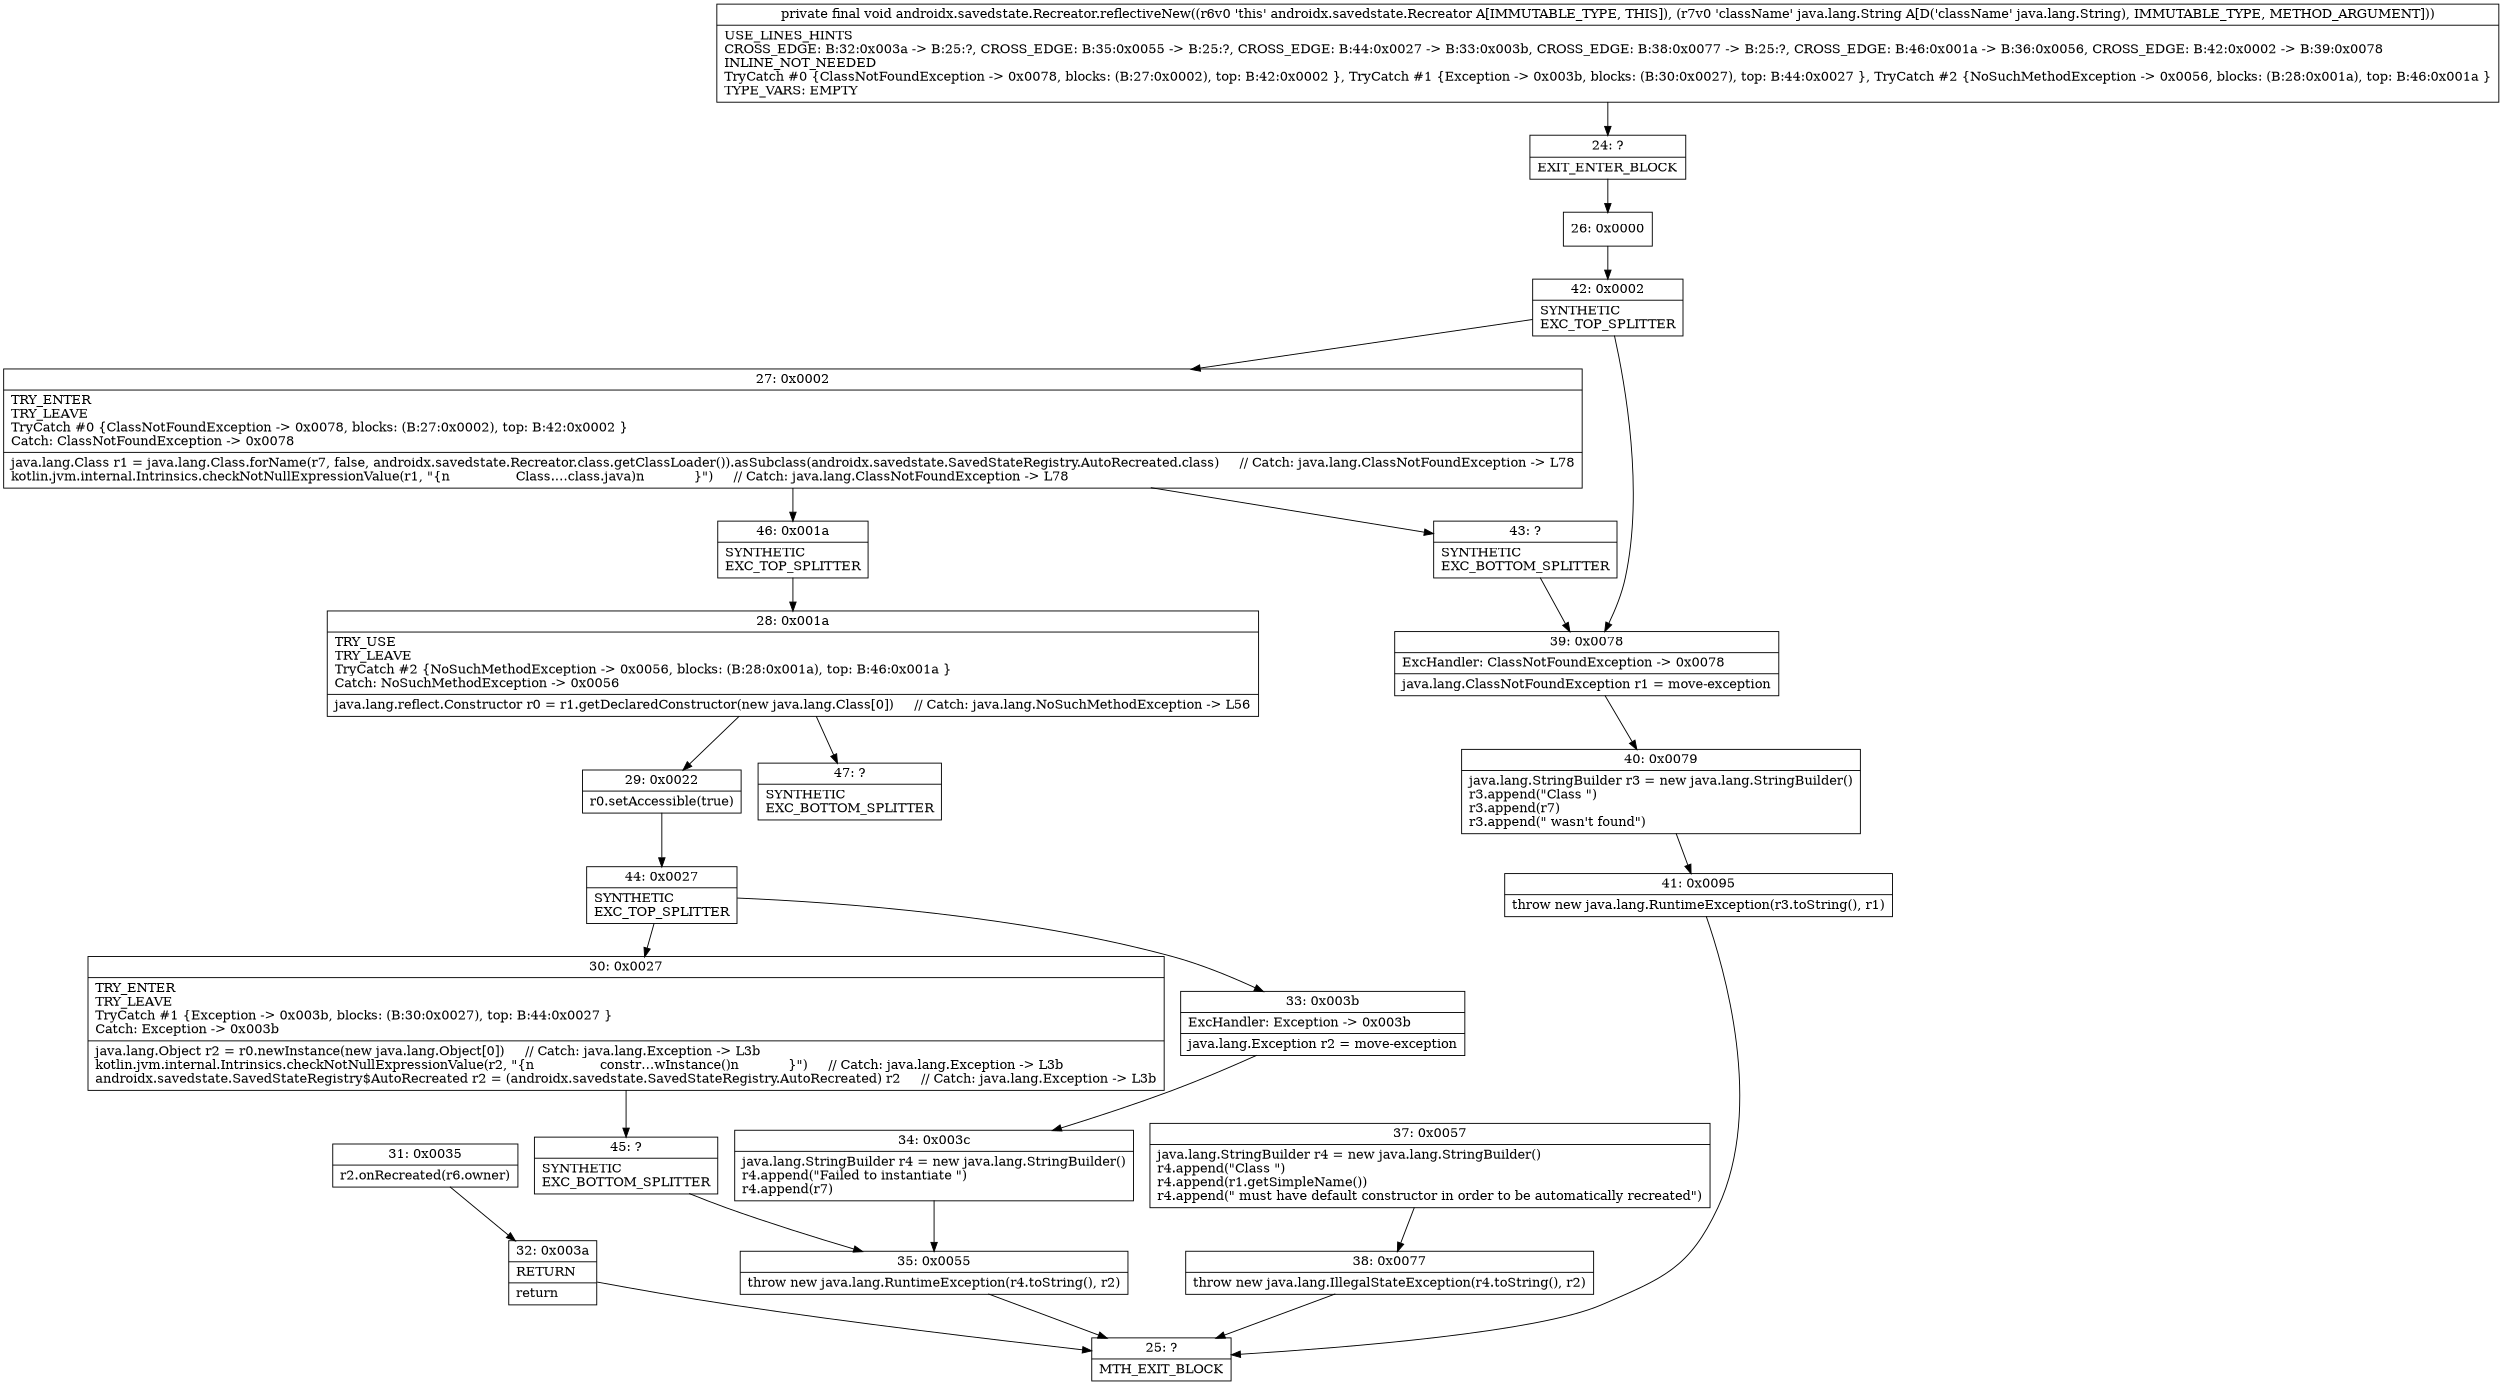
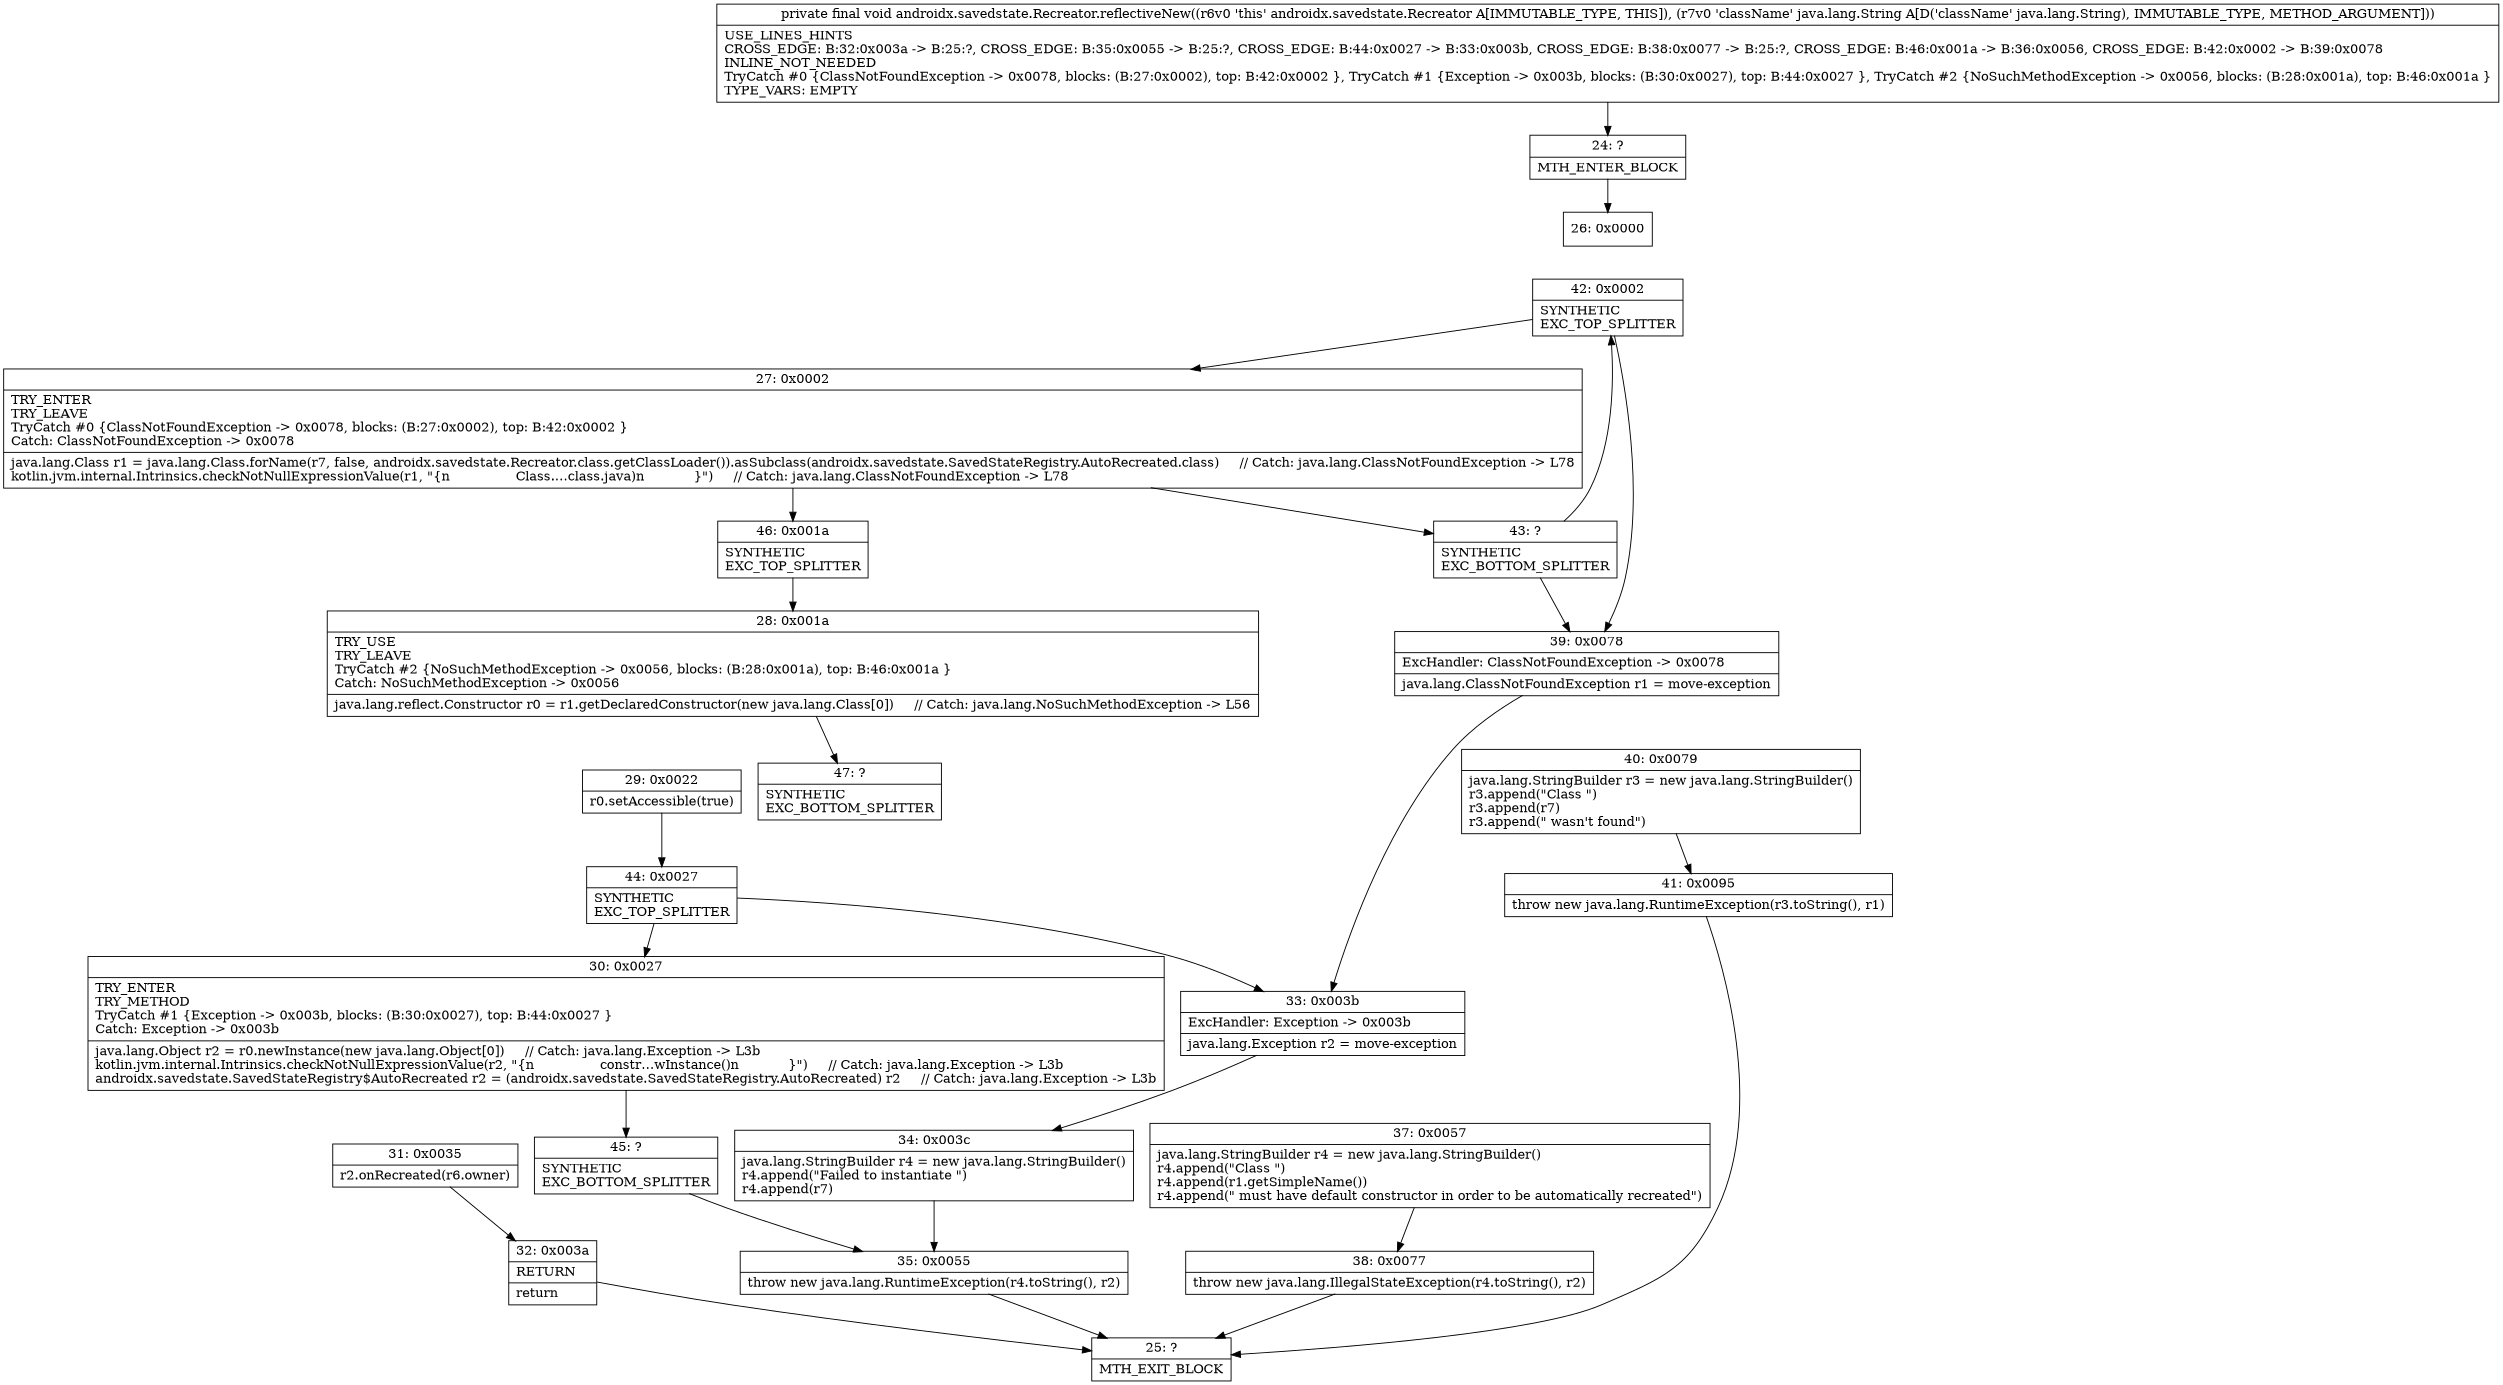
(1607, 168) -> (1608, 168)
(1608, 258) -> (1606, 439)
(1619, 719) -> (1403, 821)
(714, 740) -> none
(134, 1002) -> (143, 1002)
